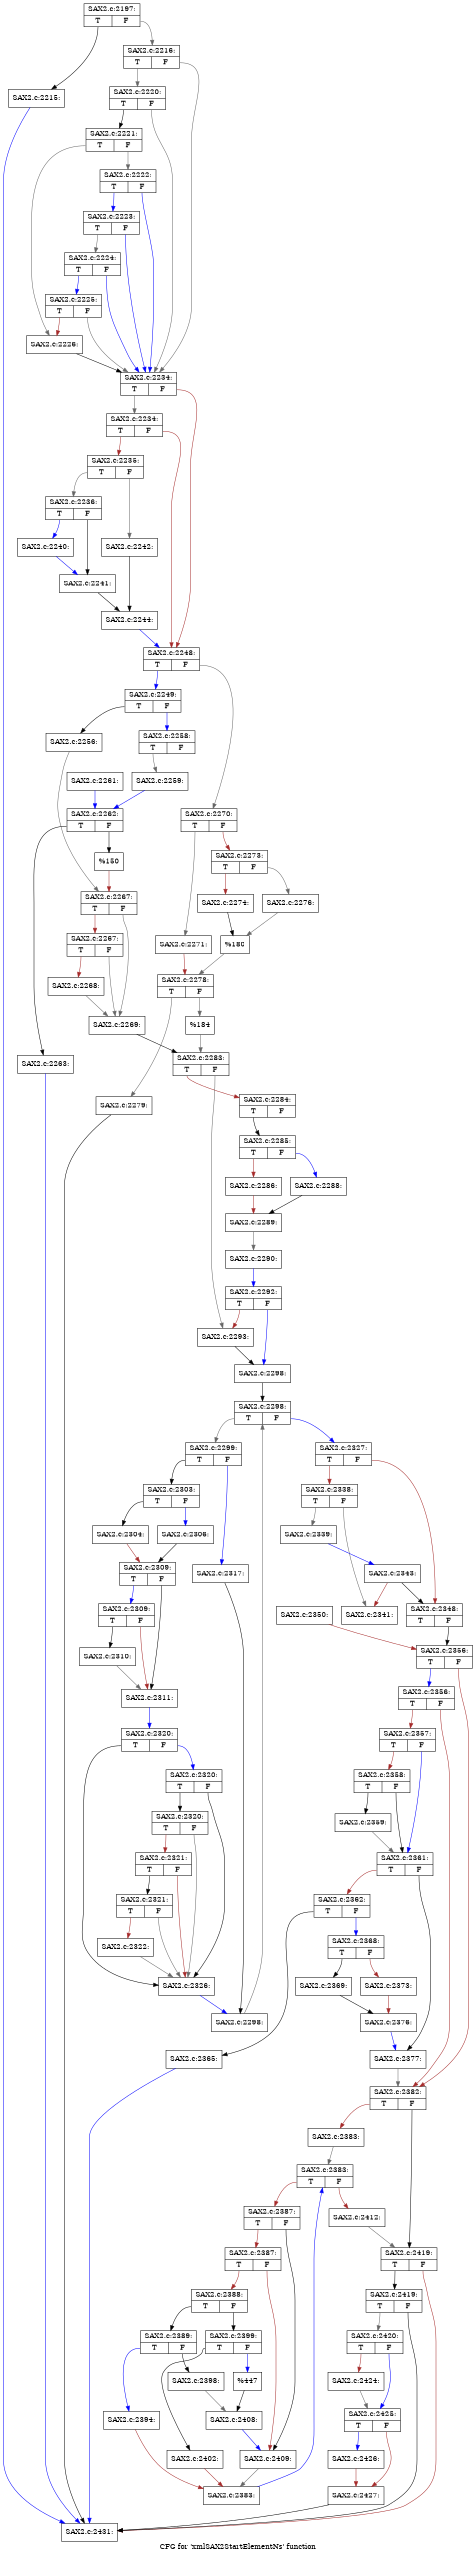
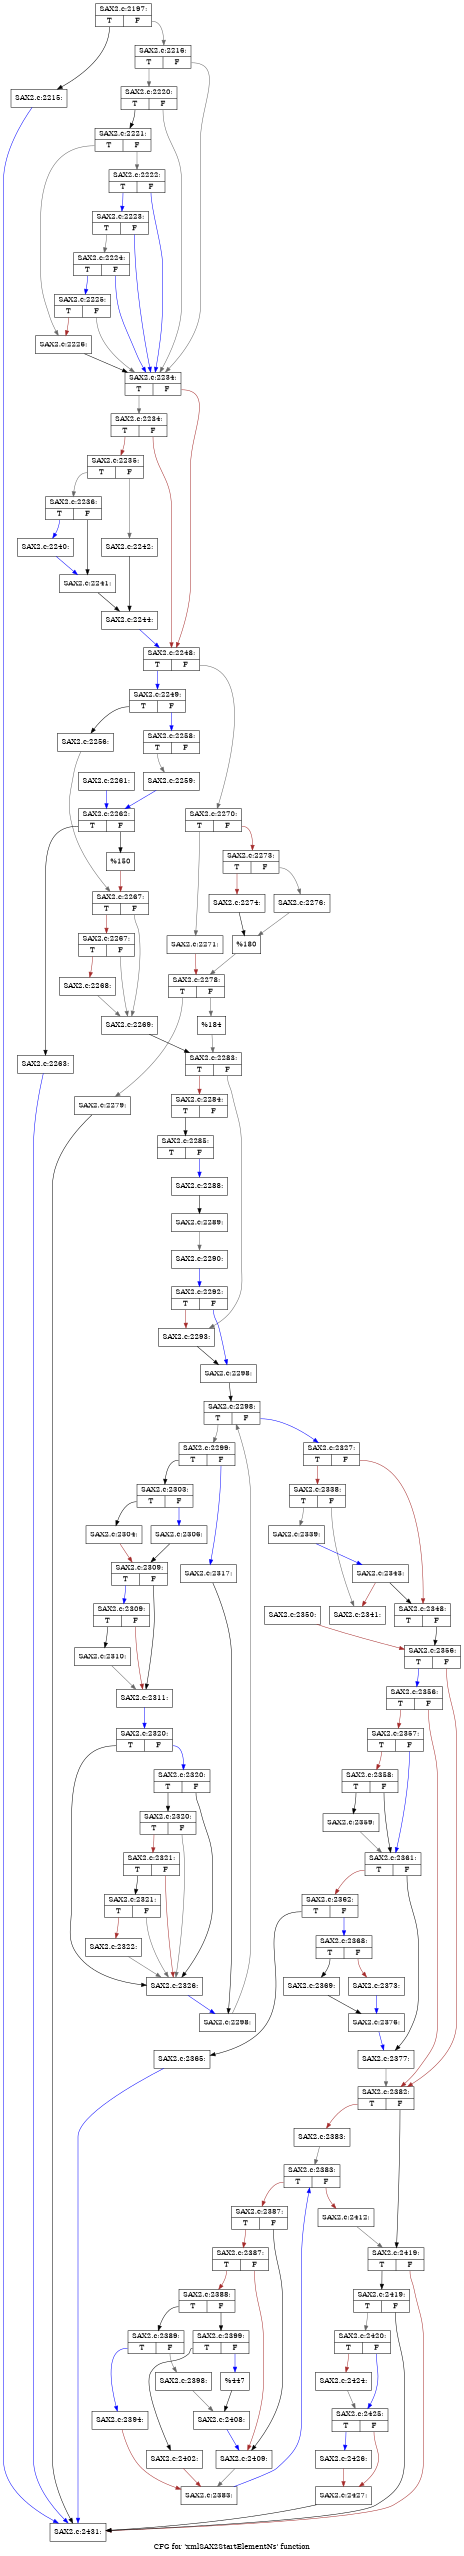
(254, 1186) -> none
(388, 2002) -> (376, 2002)
(183, 2358) -> (170, 2358)
